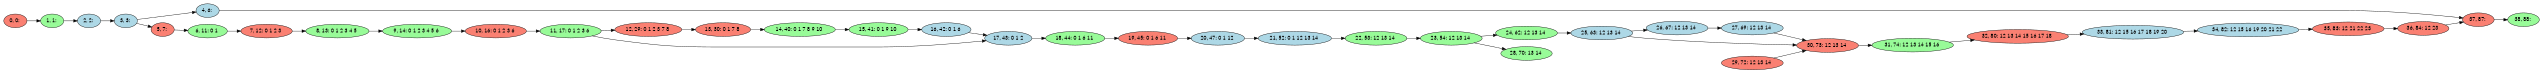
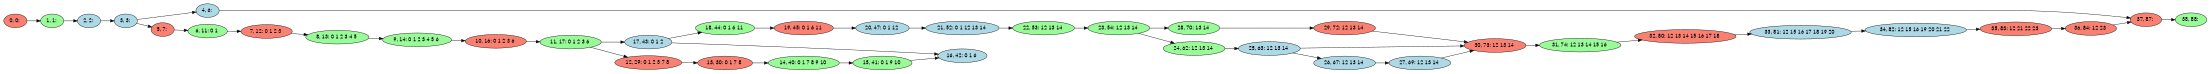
none -> (1265, 28)
(976, 34) -> (803, 48)
